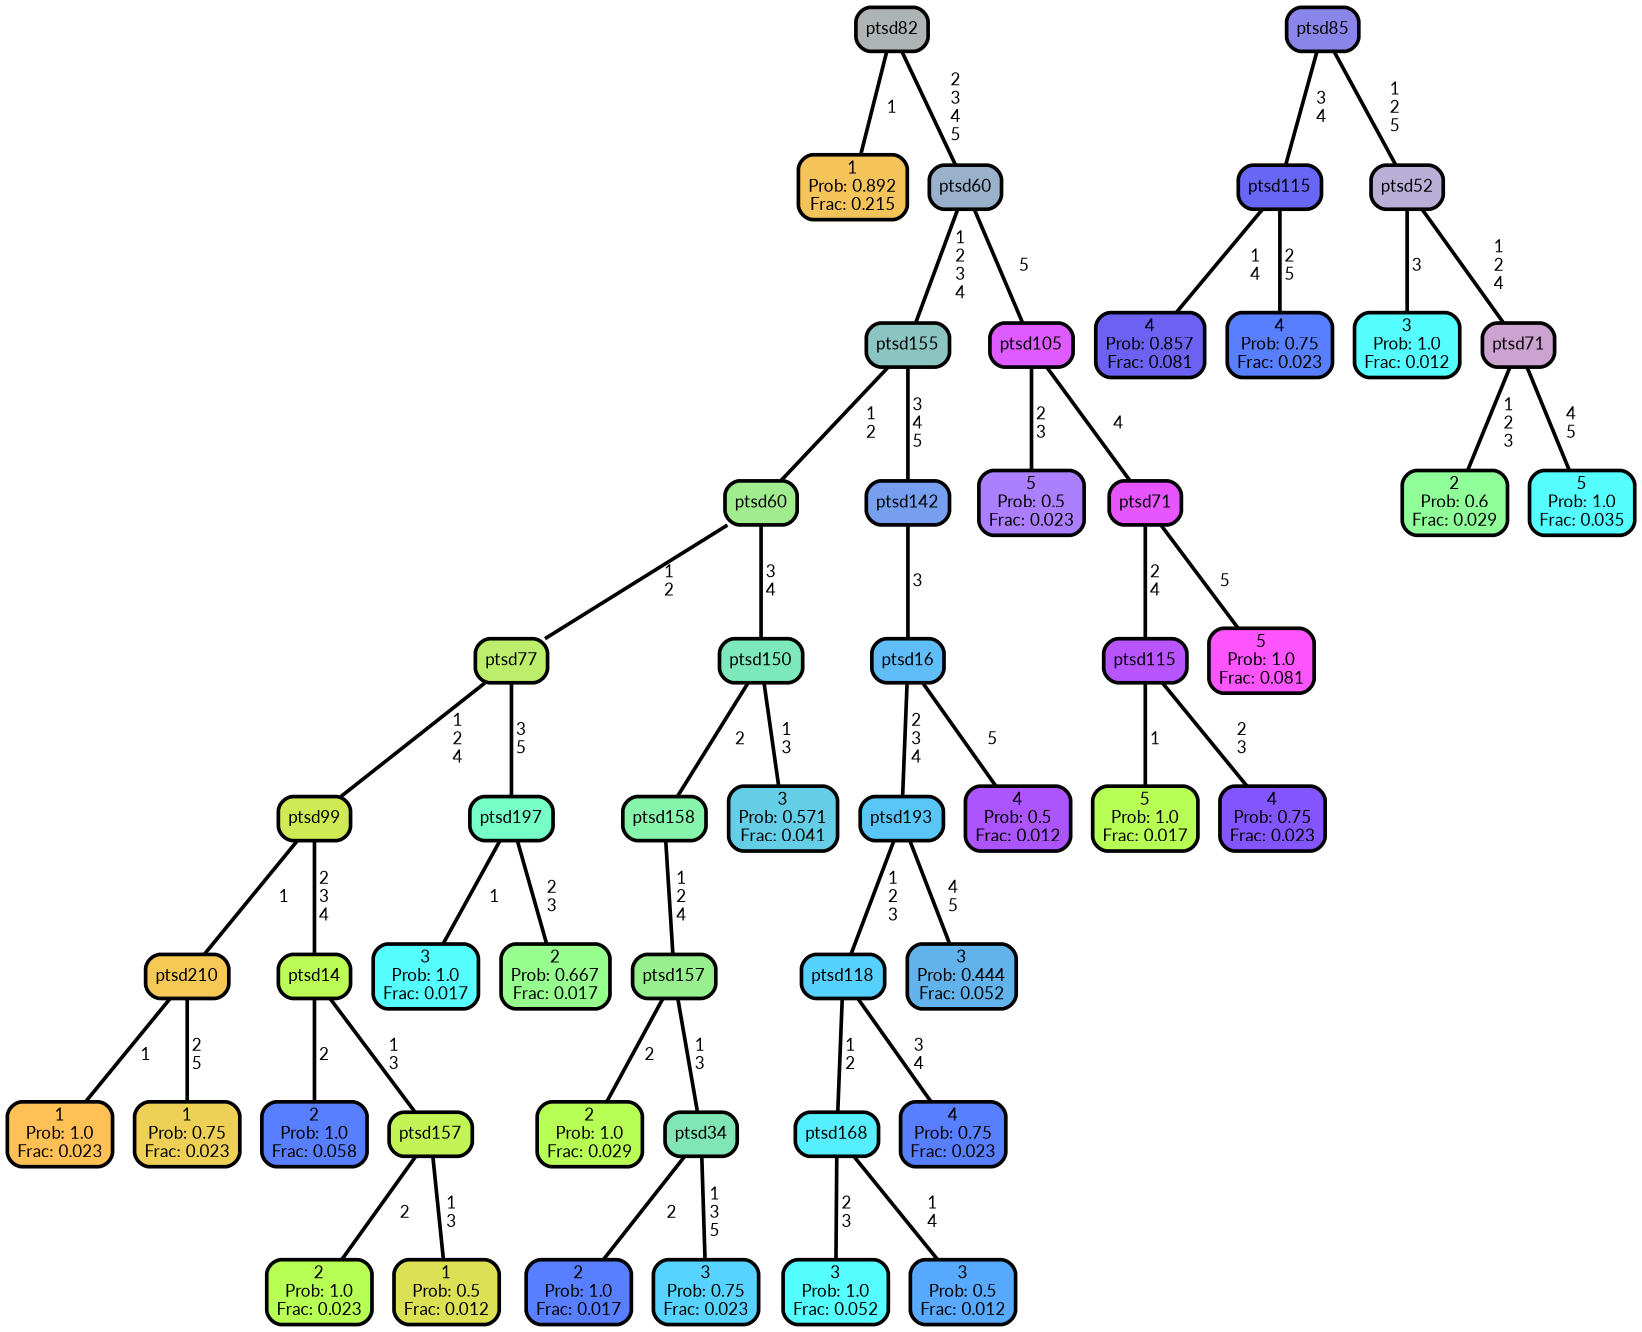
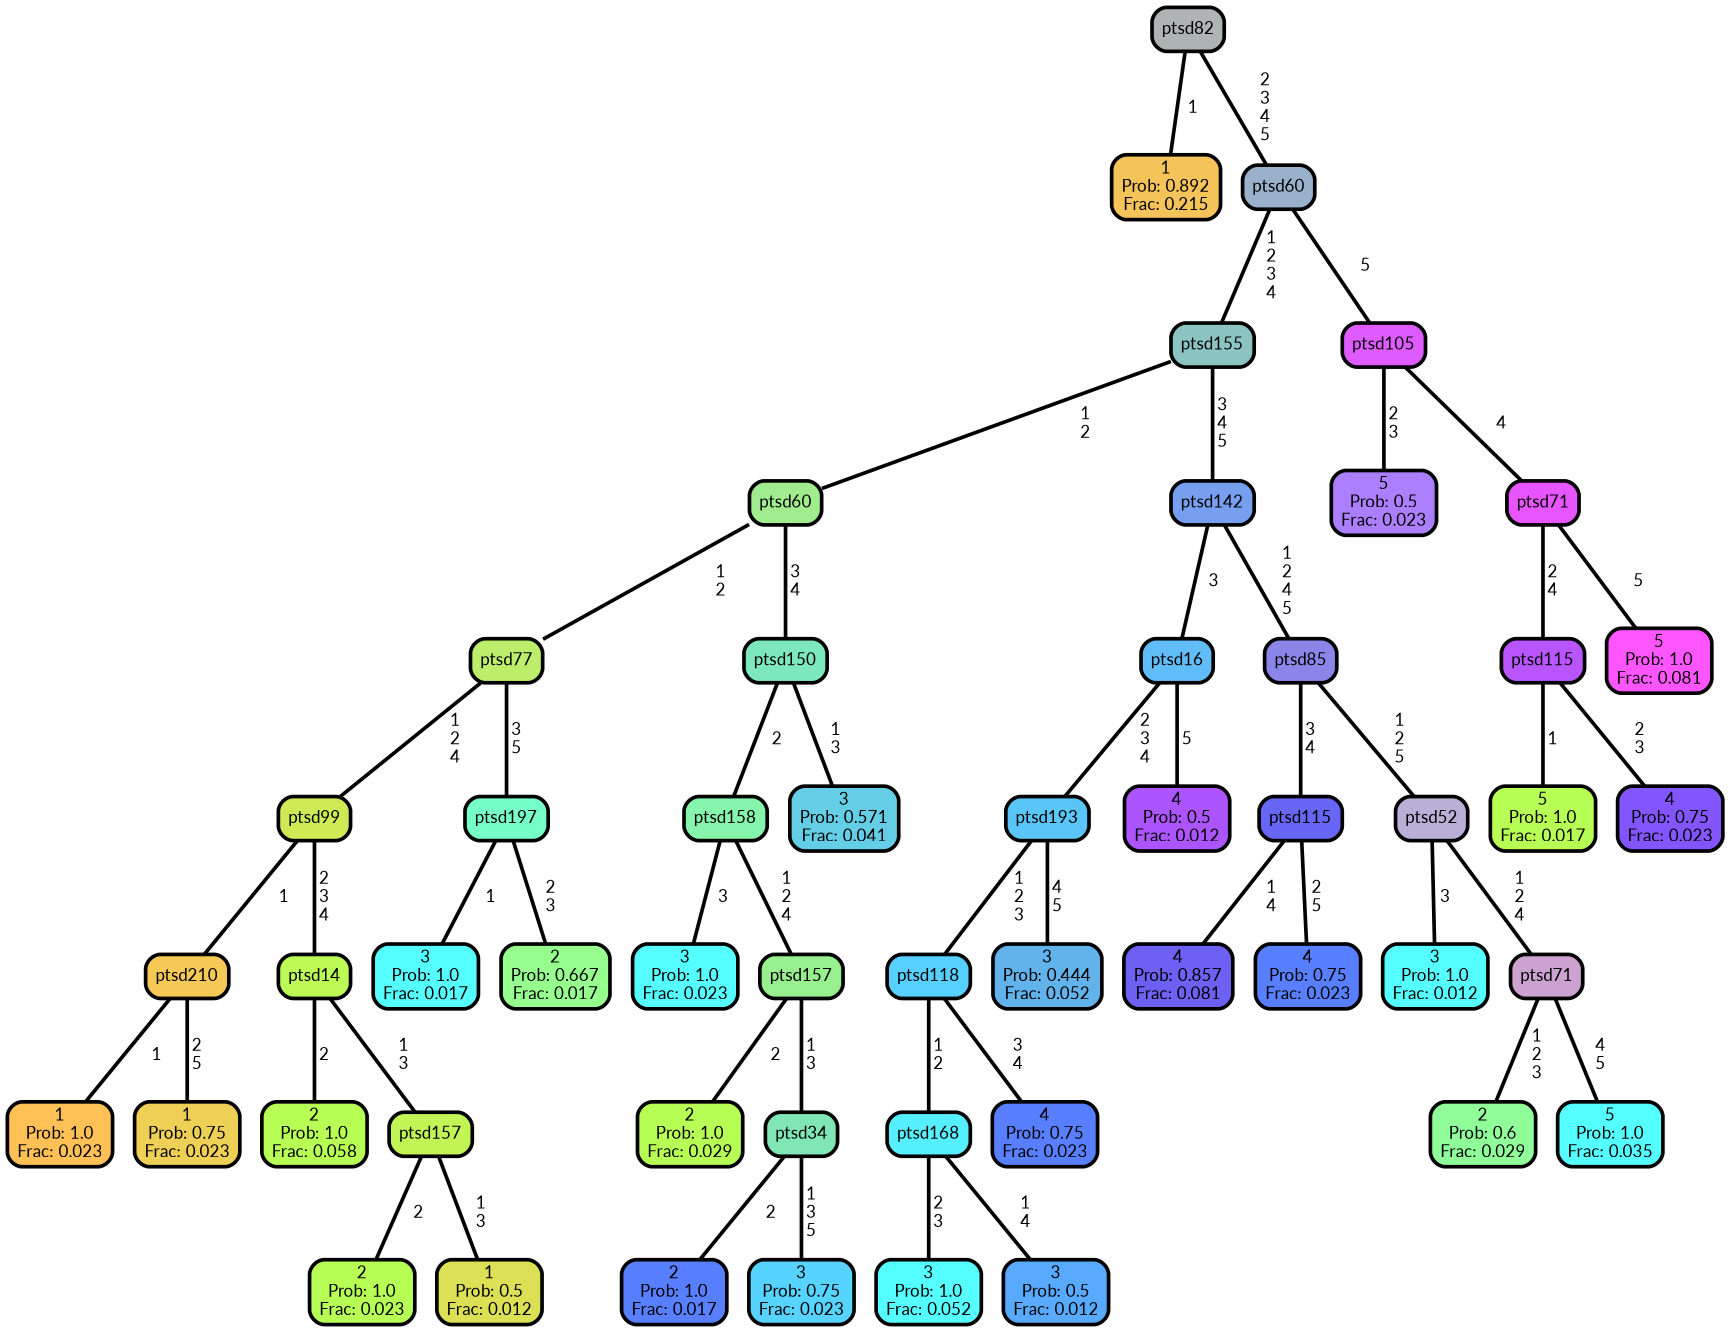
none -> (1257, 582)
none -> (685, 976)
(314, 1134) -> (314, 1134)
